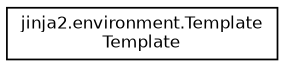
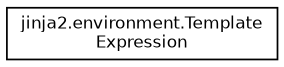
(142, 34) -> (142, 34)
